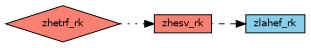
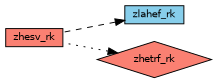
(132, 24) -> (85, 47)
